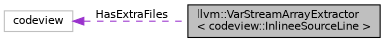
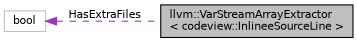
(39, 21) -> (25, 21)
